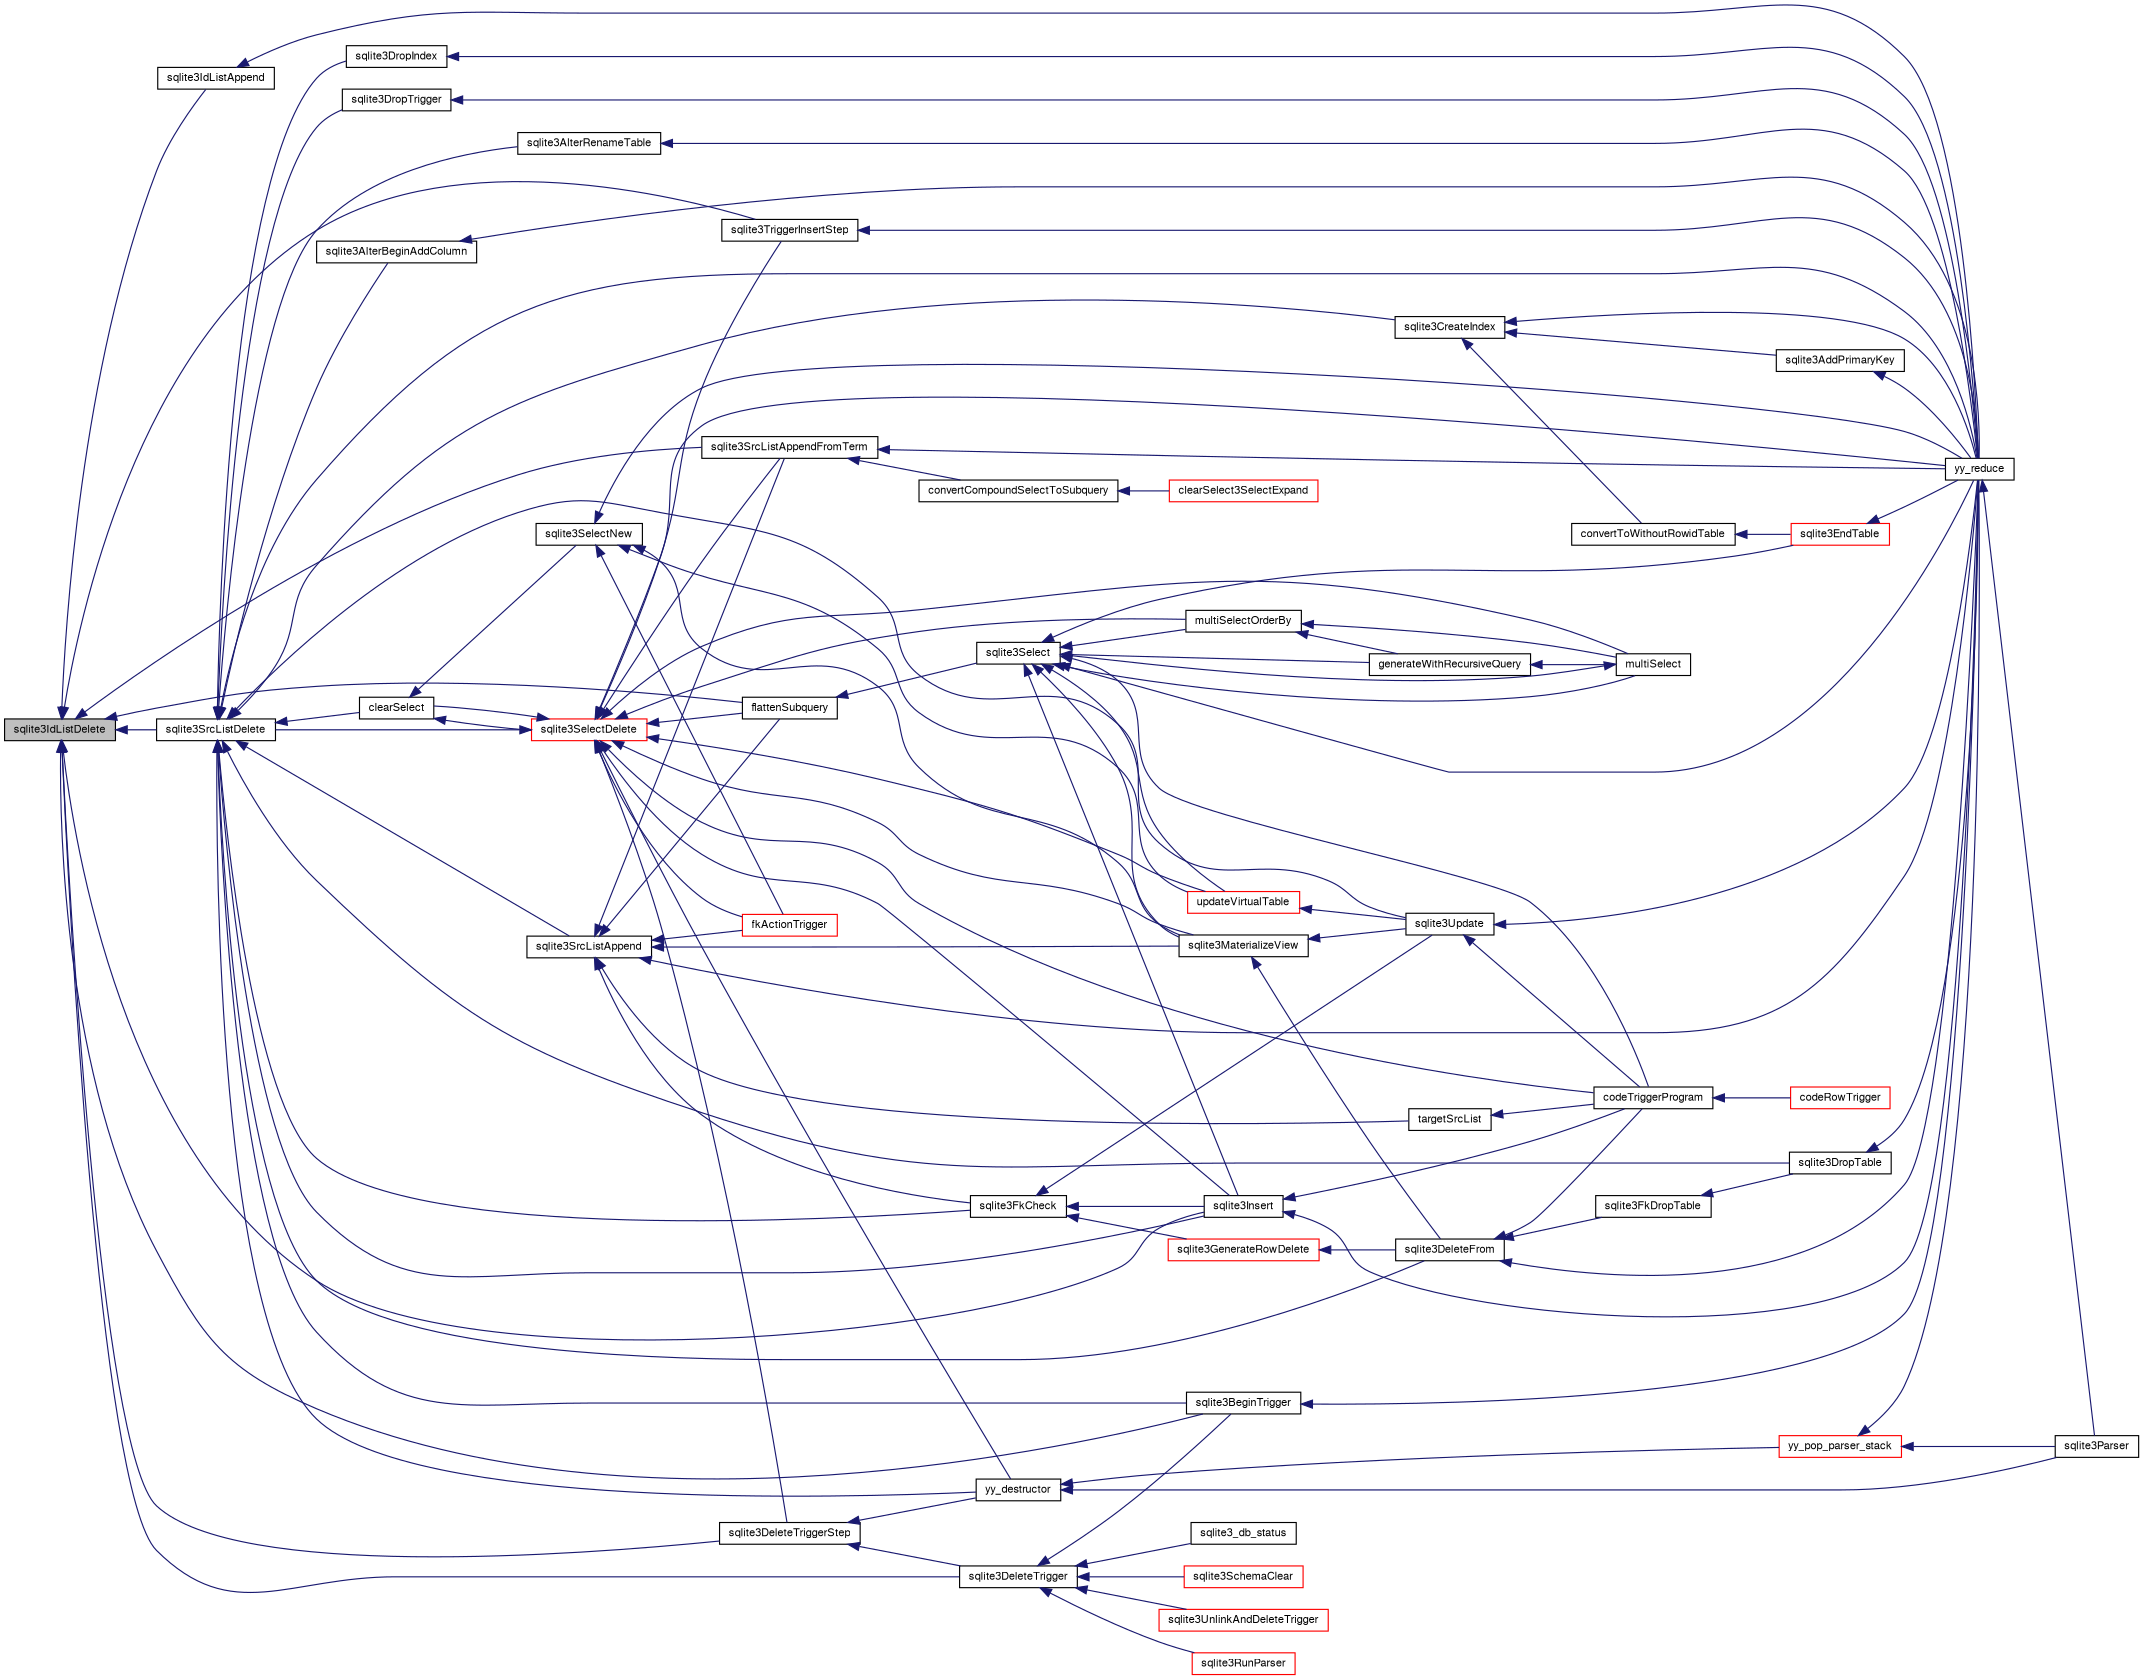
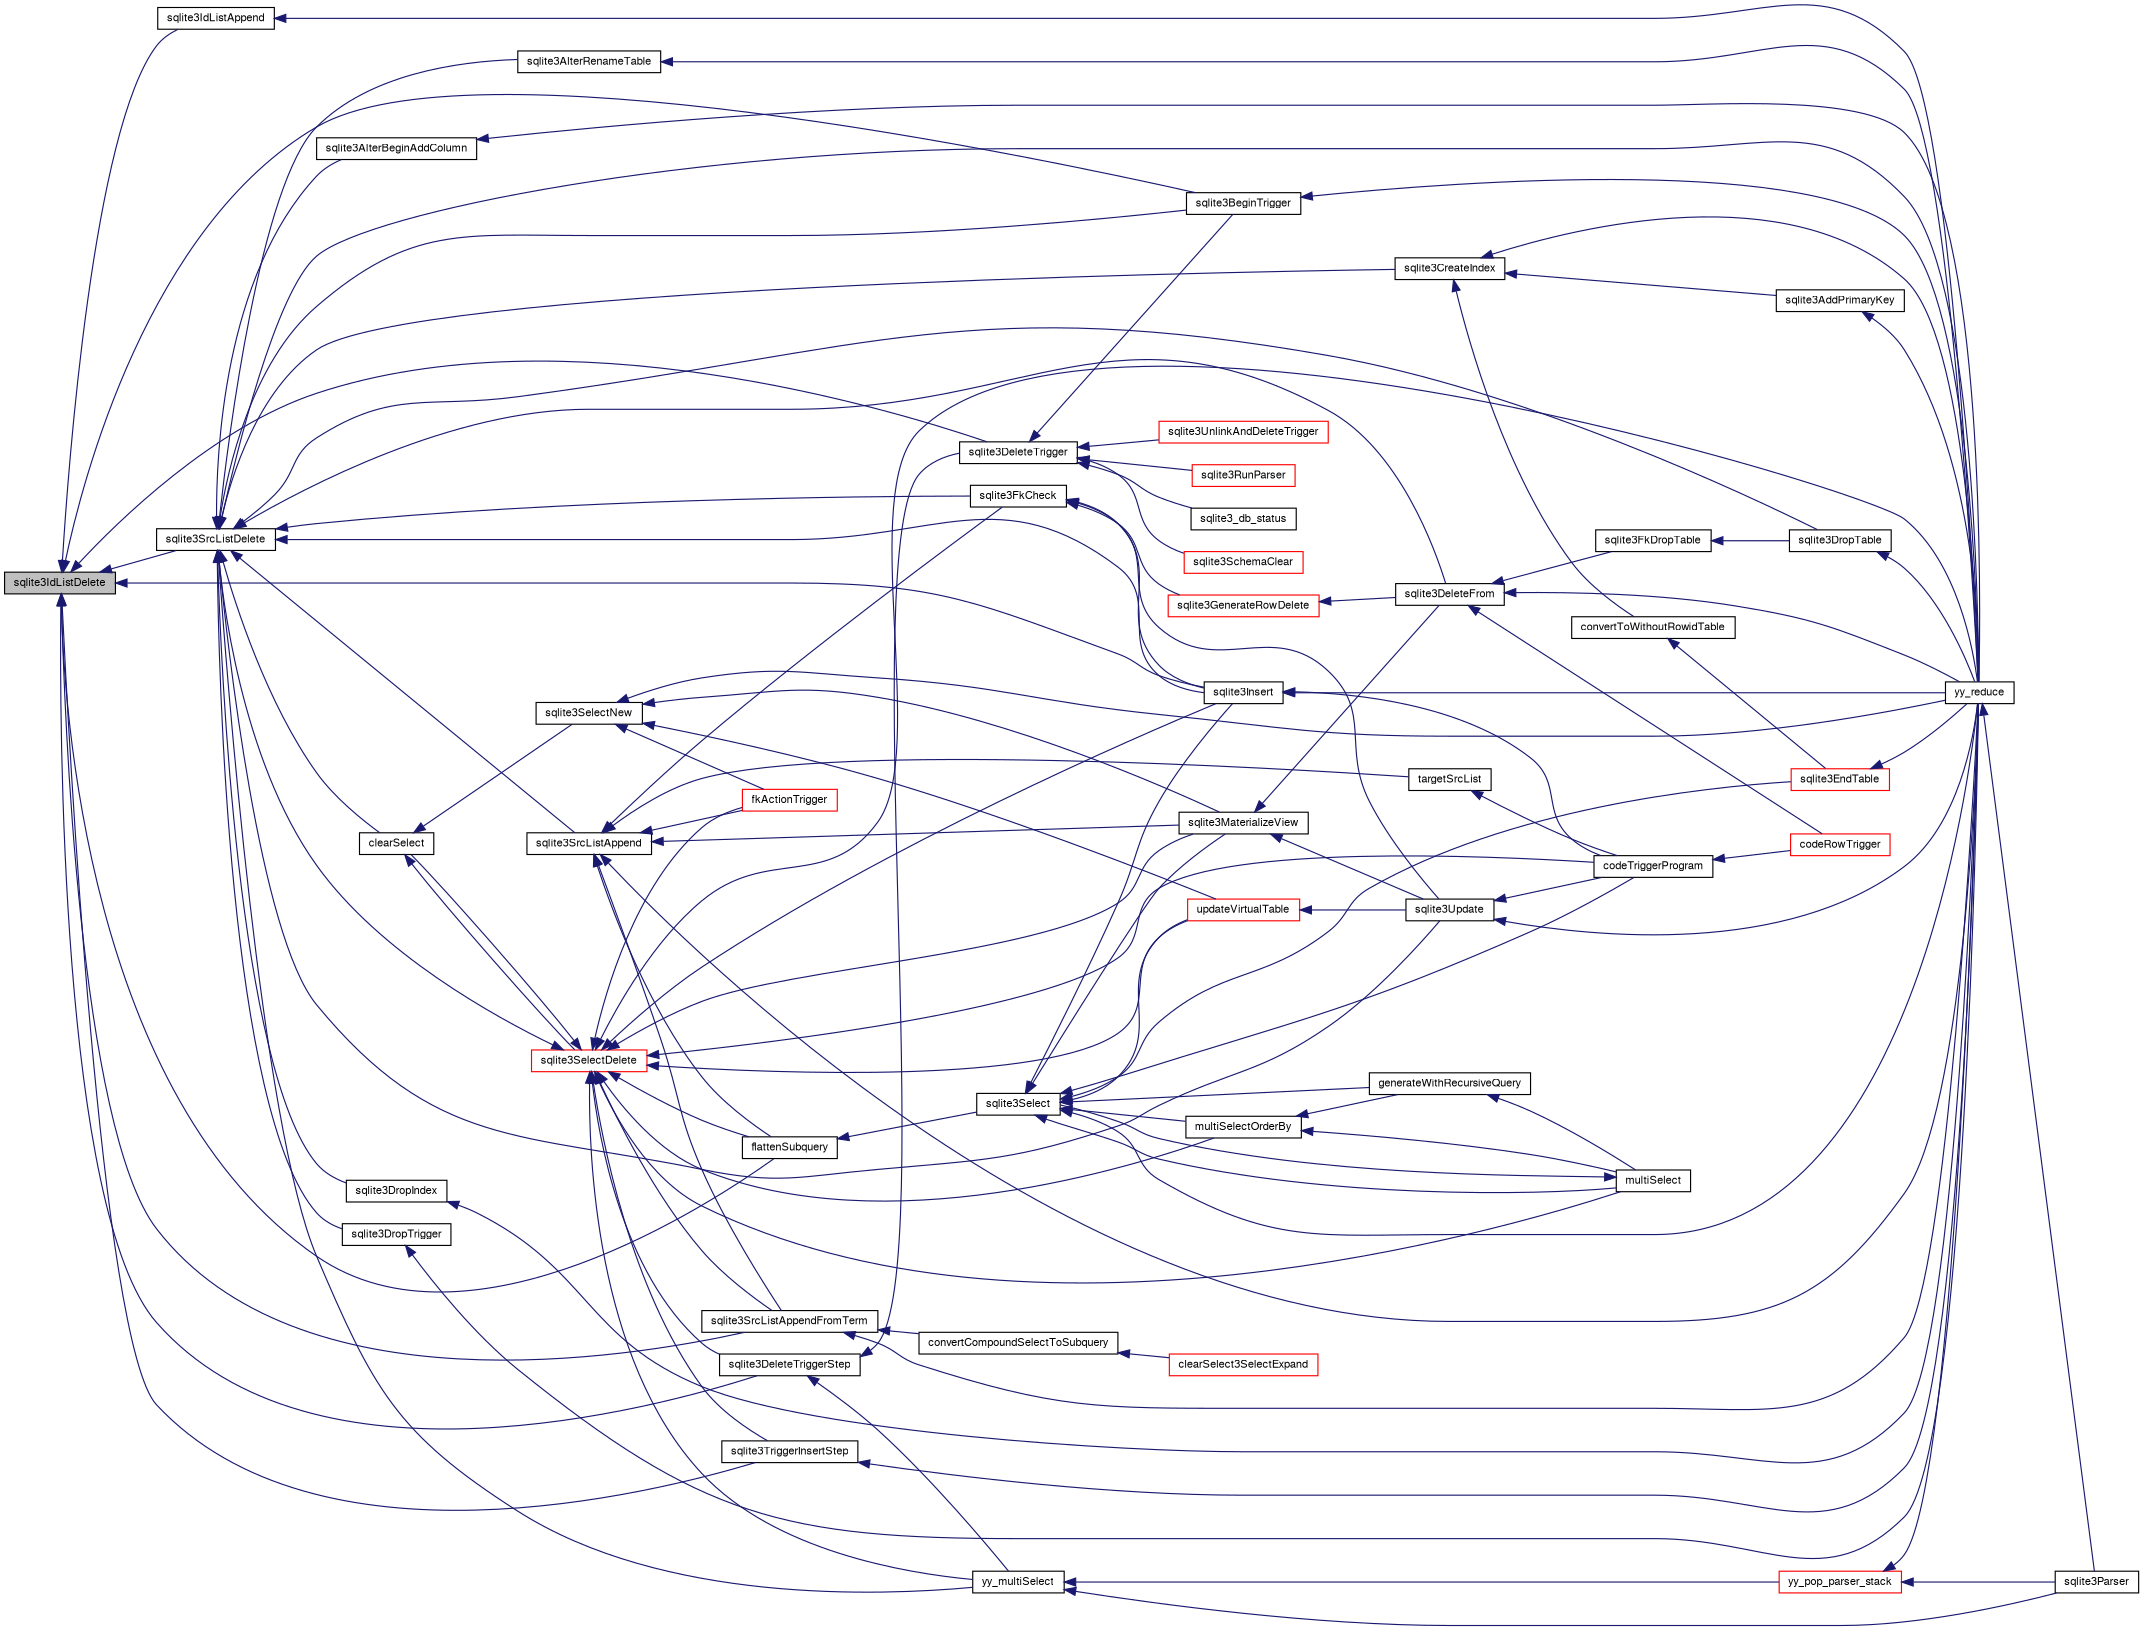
(1578, 1177) -> (1650, 723)
(1018, 1490) -> (1018, 1582)
